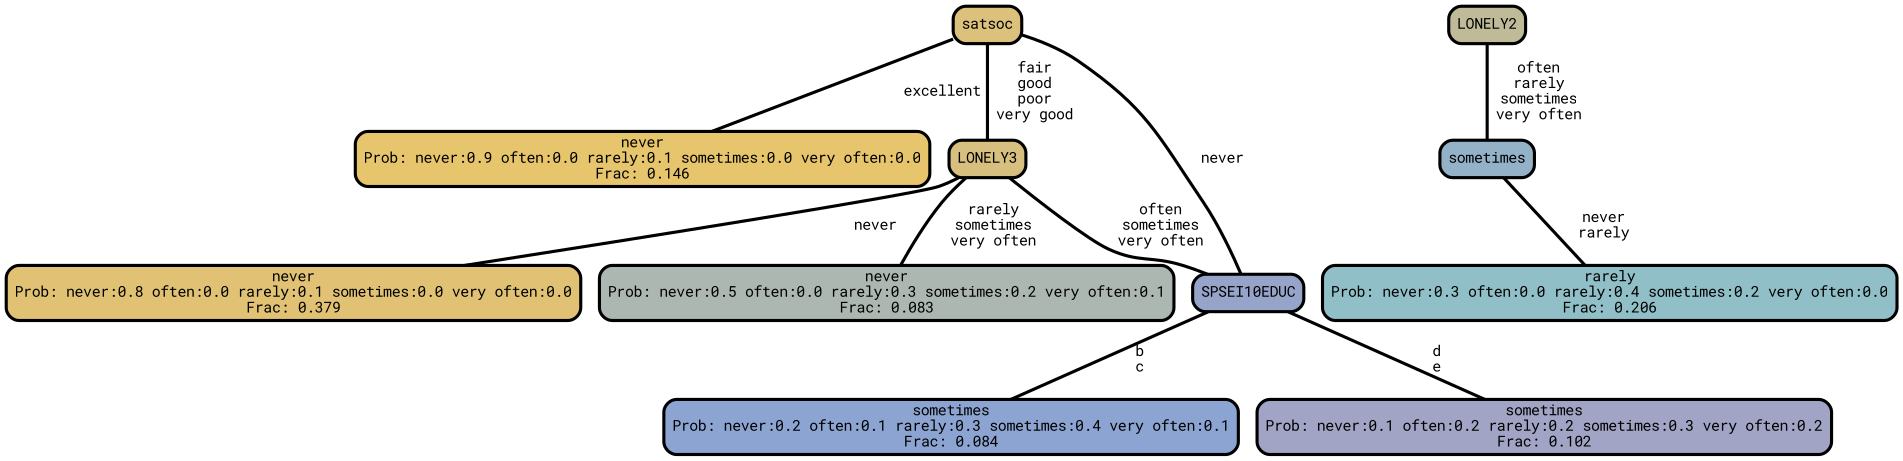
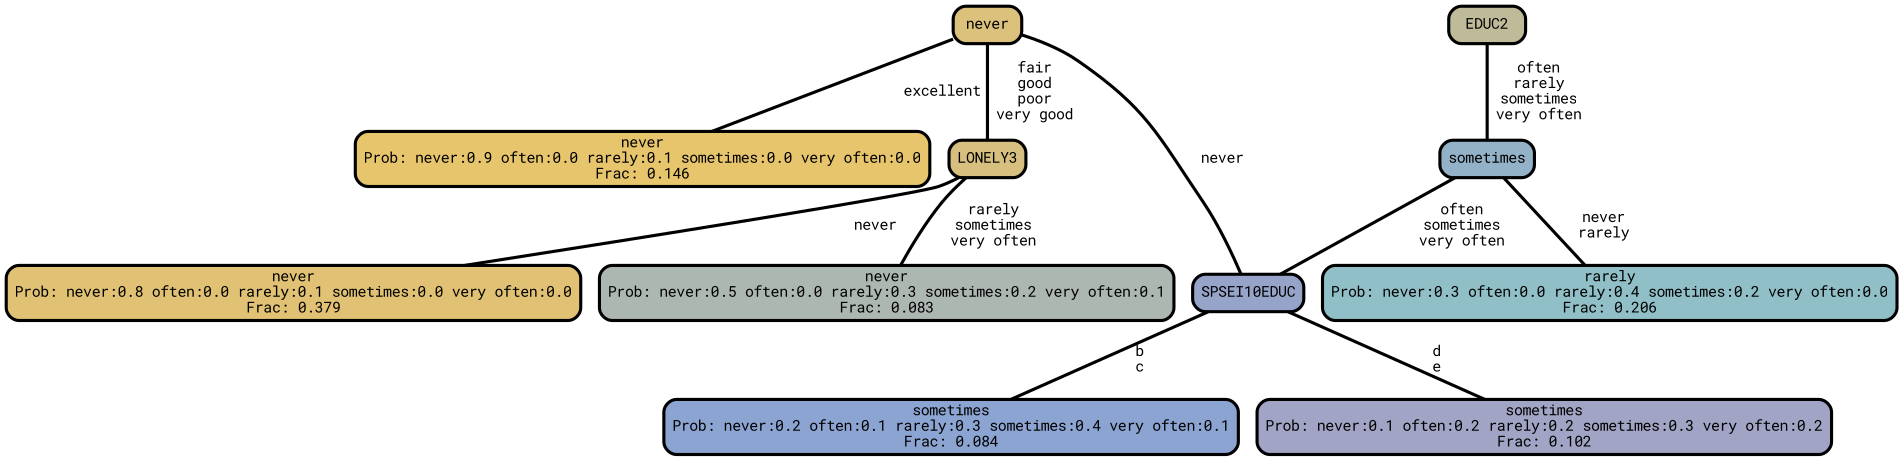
(987, 25) -> (987, 25)
(1487, 25) -> (1487, 25)
(1100, 244) -> (1368, 226)
